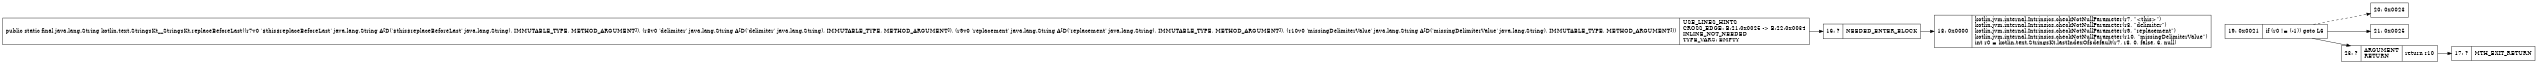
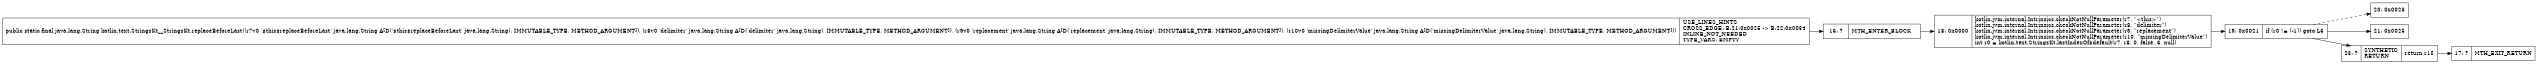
(1882, 31) -> (1882, 31)
none -> (2216, 31)
(2382, 50) -> (2381, 50)
